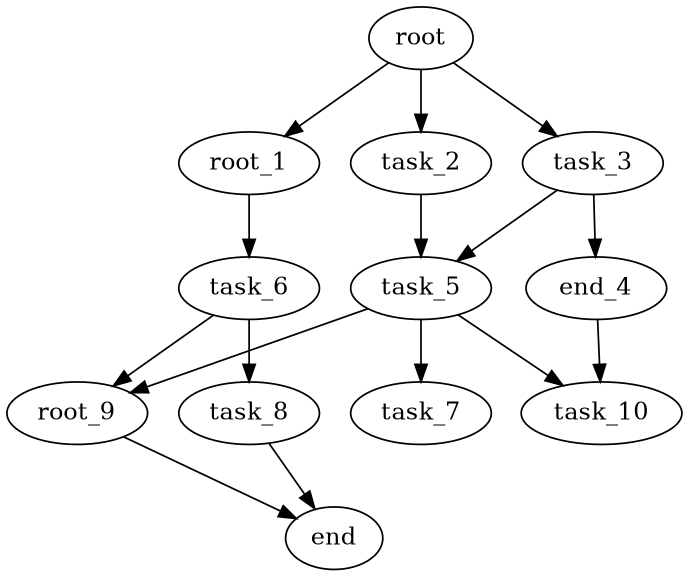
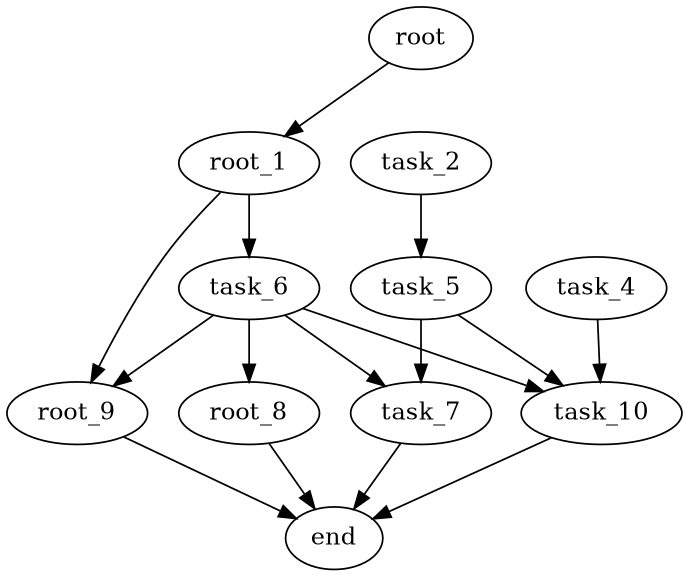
(421, 92) -> none
(593, 163) -> none
(596, 288) -> (596, 288)
none -> (327, 345)
none -> (409, 345)
(263, 346) -> (152, 274)
(249, 413) -> (249, 413)
none -> (382, 469)
none -> (470, 475)
